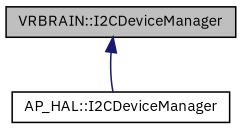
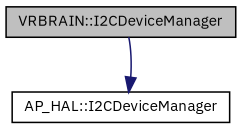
(111, 72) -> (131, 57)
